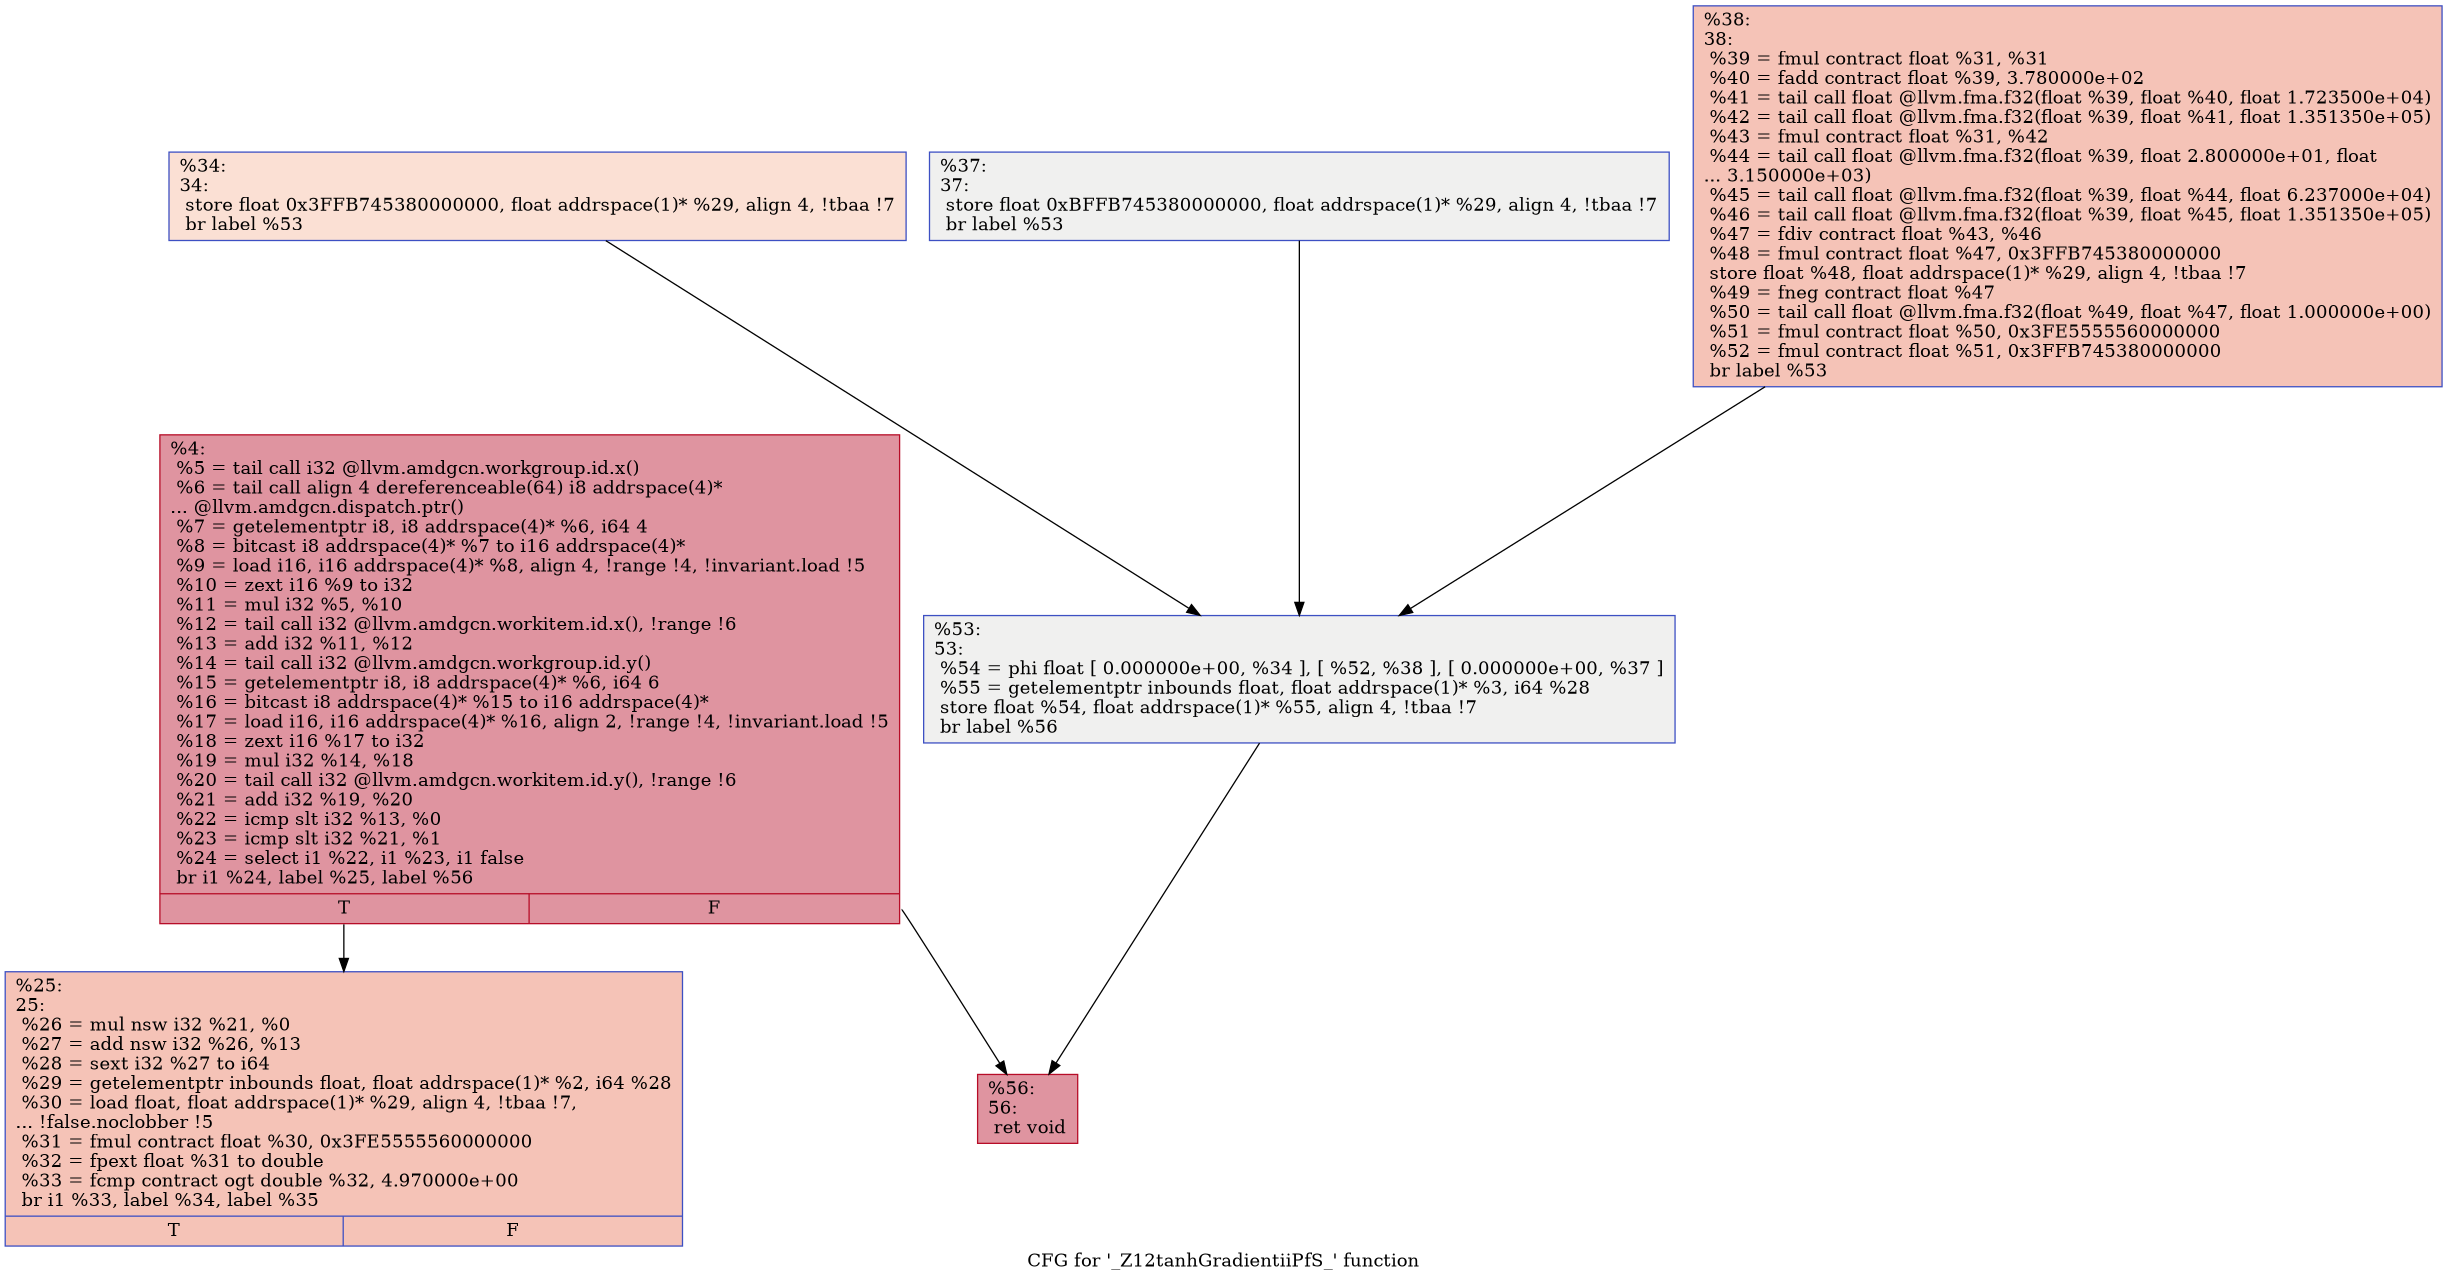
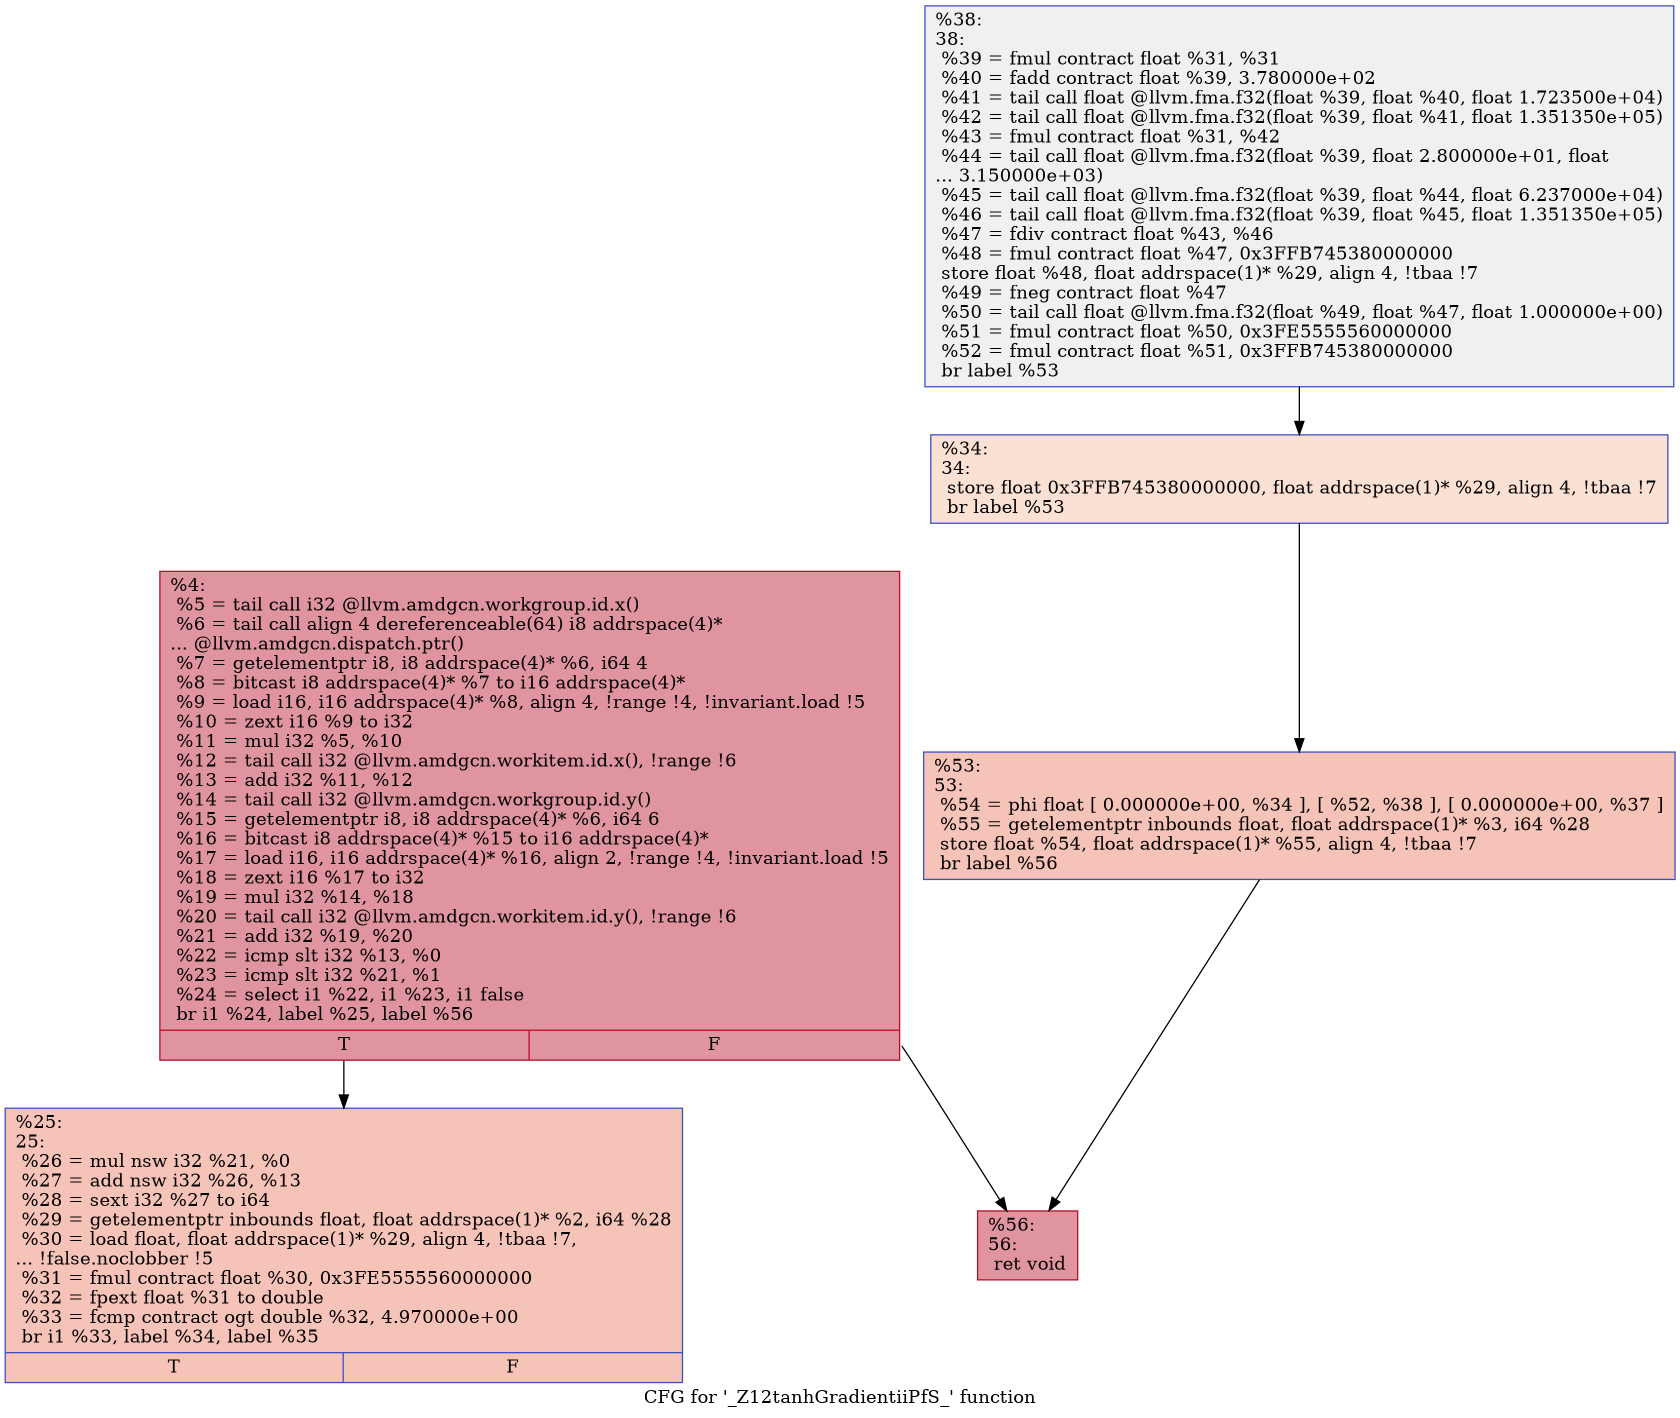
(1299, 196) -> none
(2068, 196) -> (1299, 196)
(1588, 498) -> (1299, 404)
(1299, 679) -> (1299, 816)
